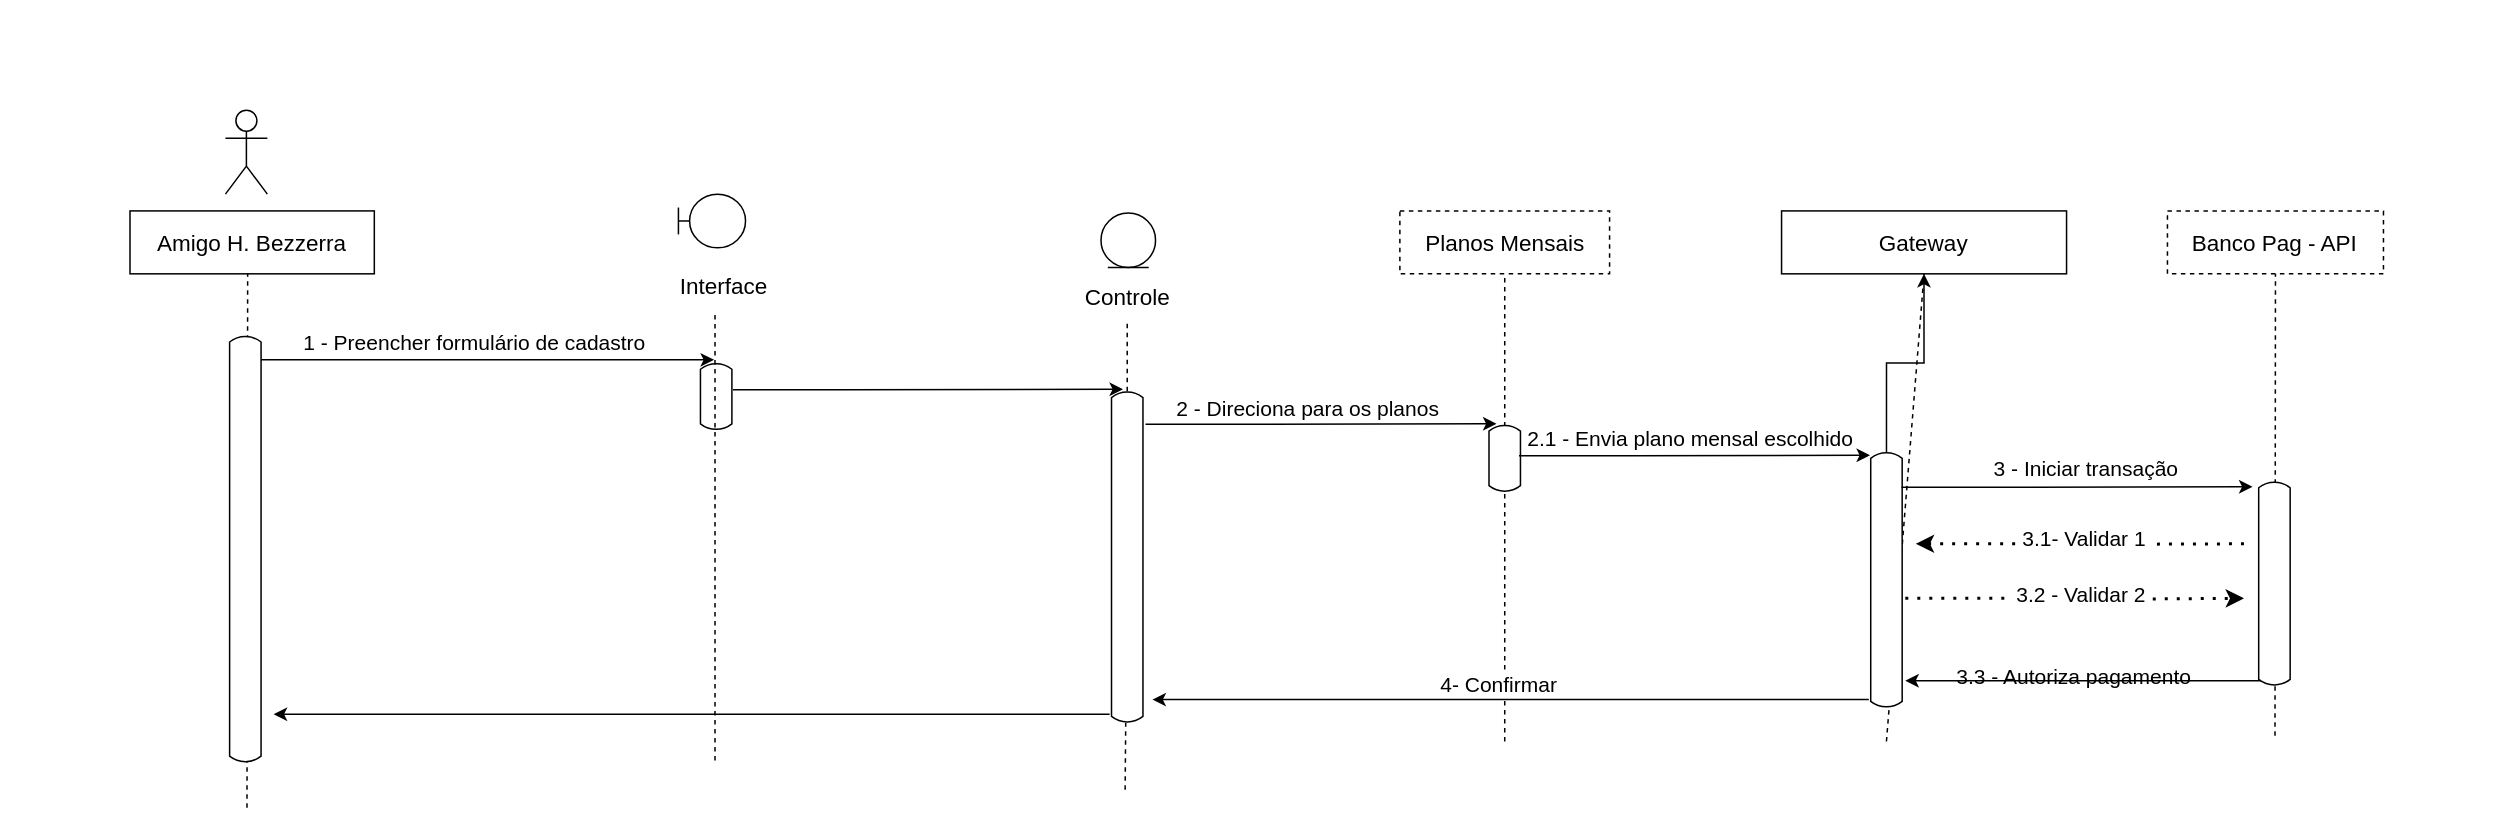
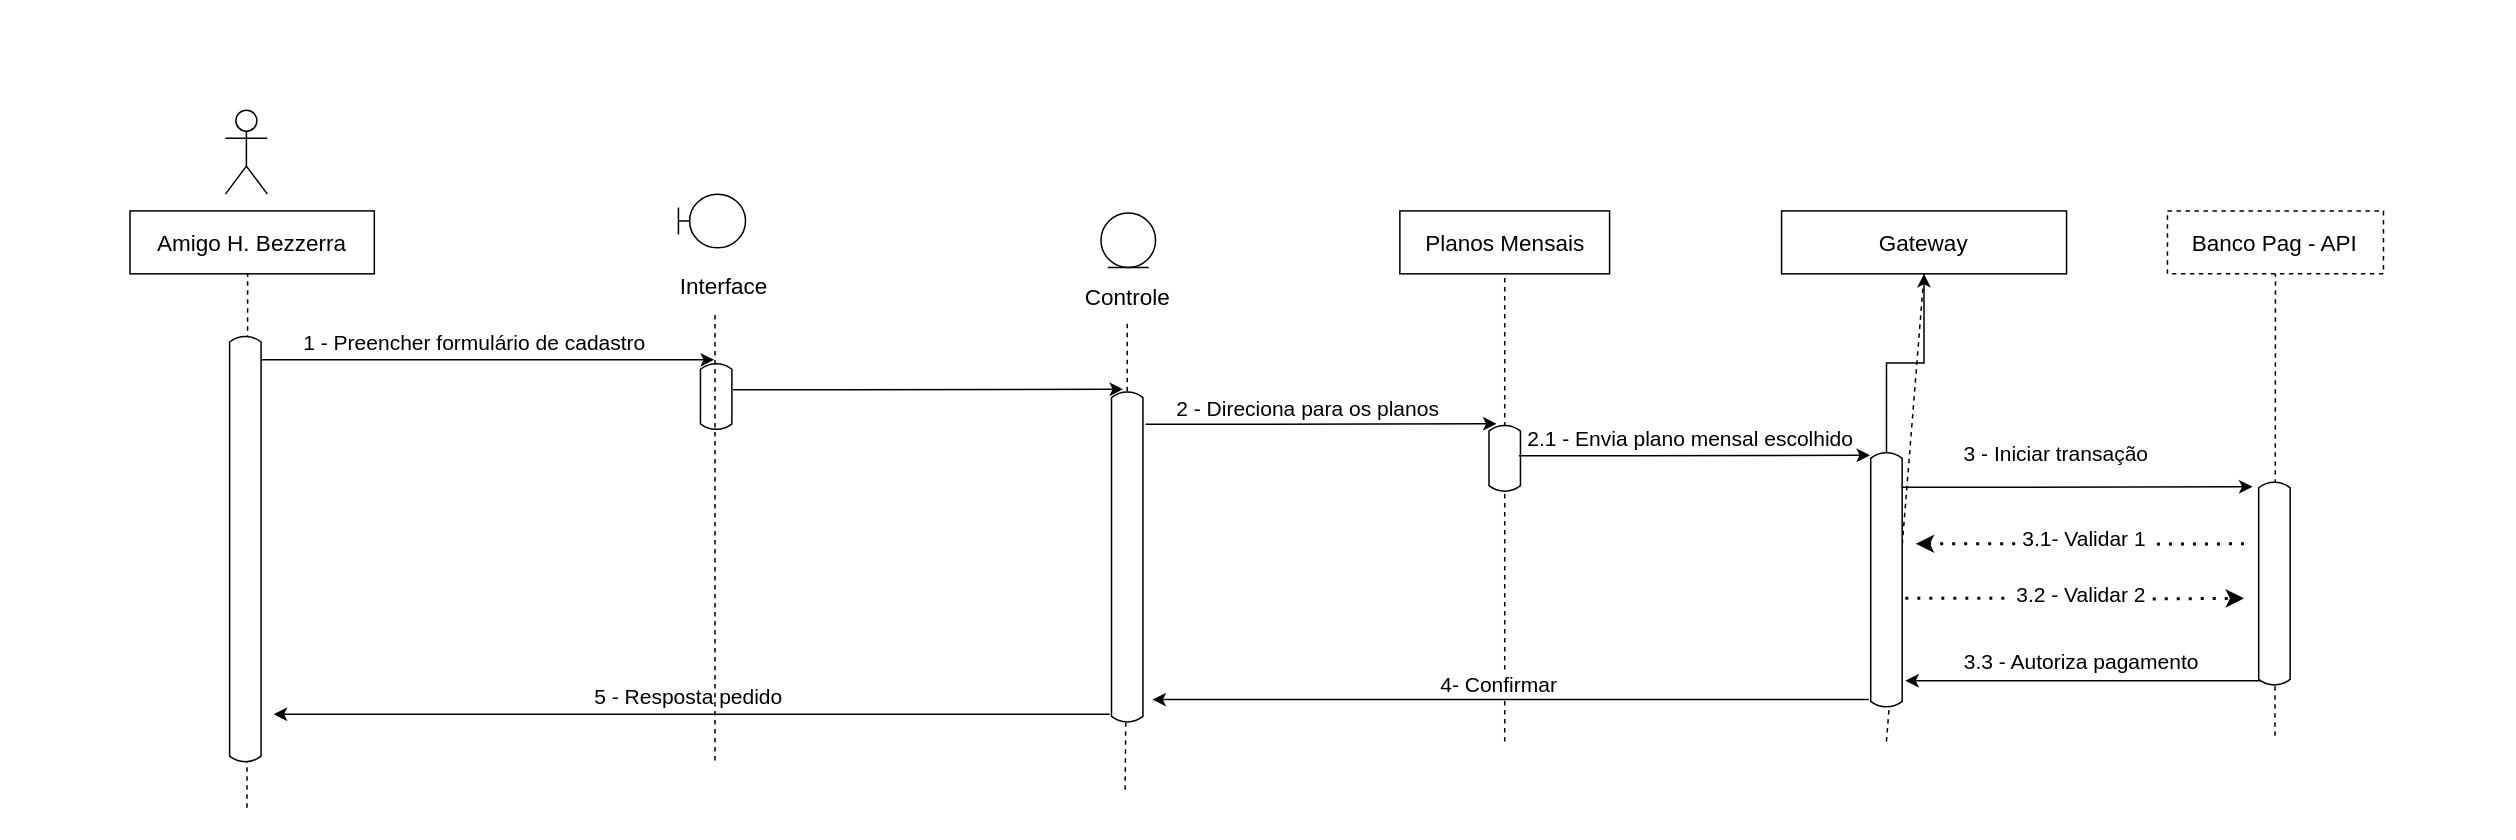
(1504, 242) -> (1504, 242)
(2089, 474) -> (2059, 459)
(2087, 682) -> (2094, 667)
none -> (724, 702)
